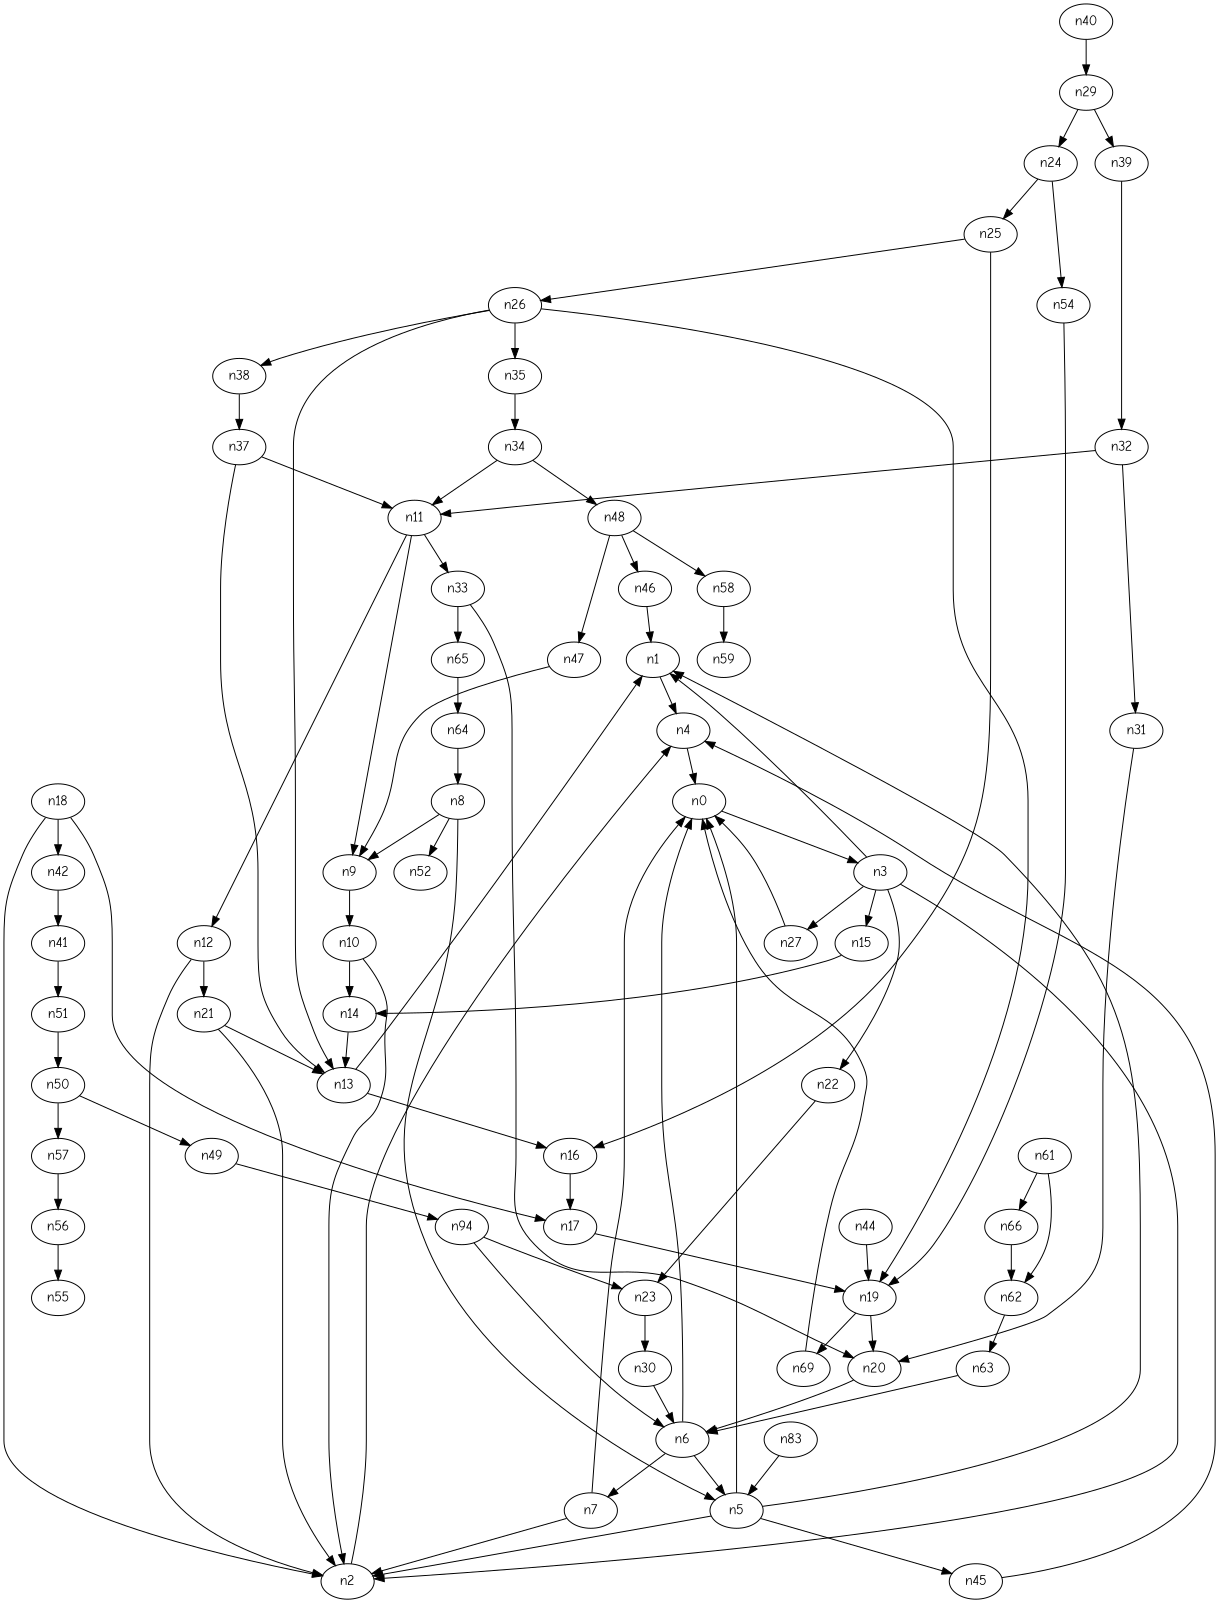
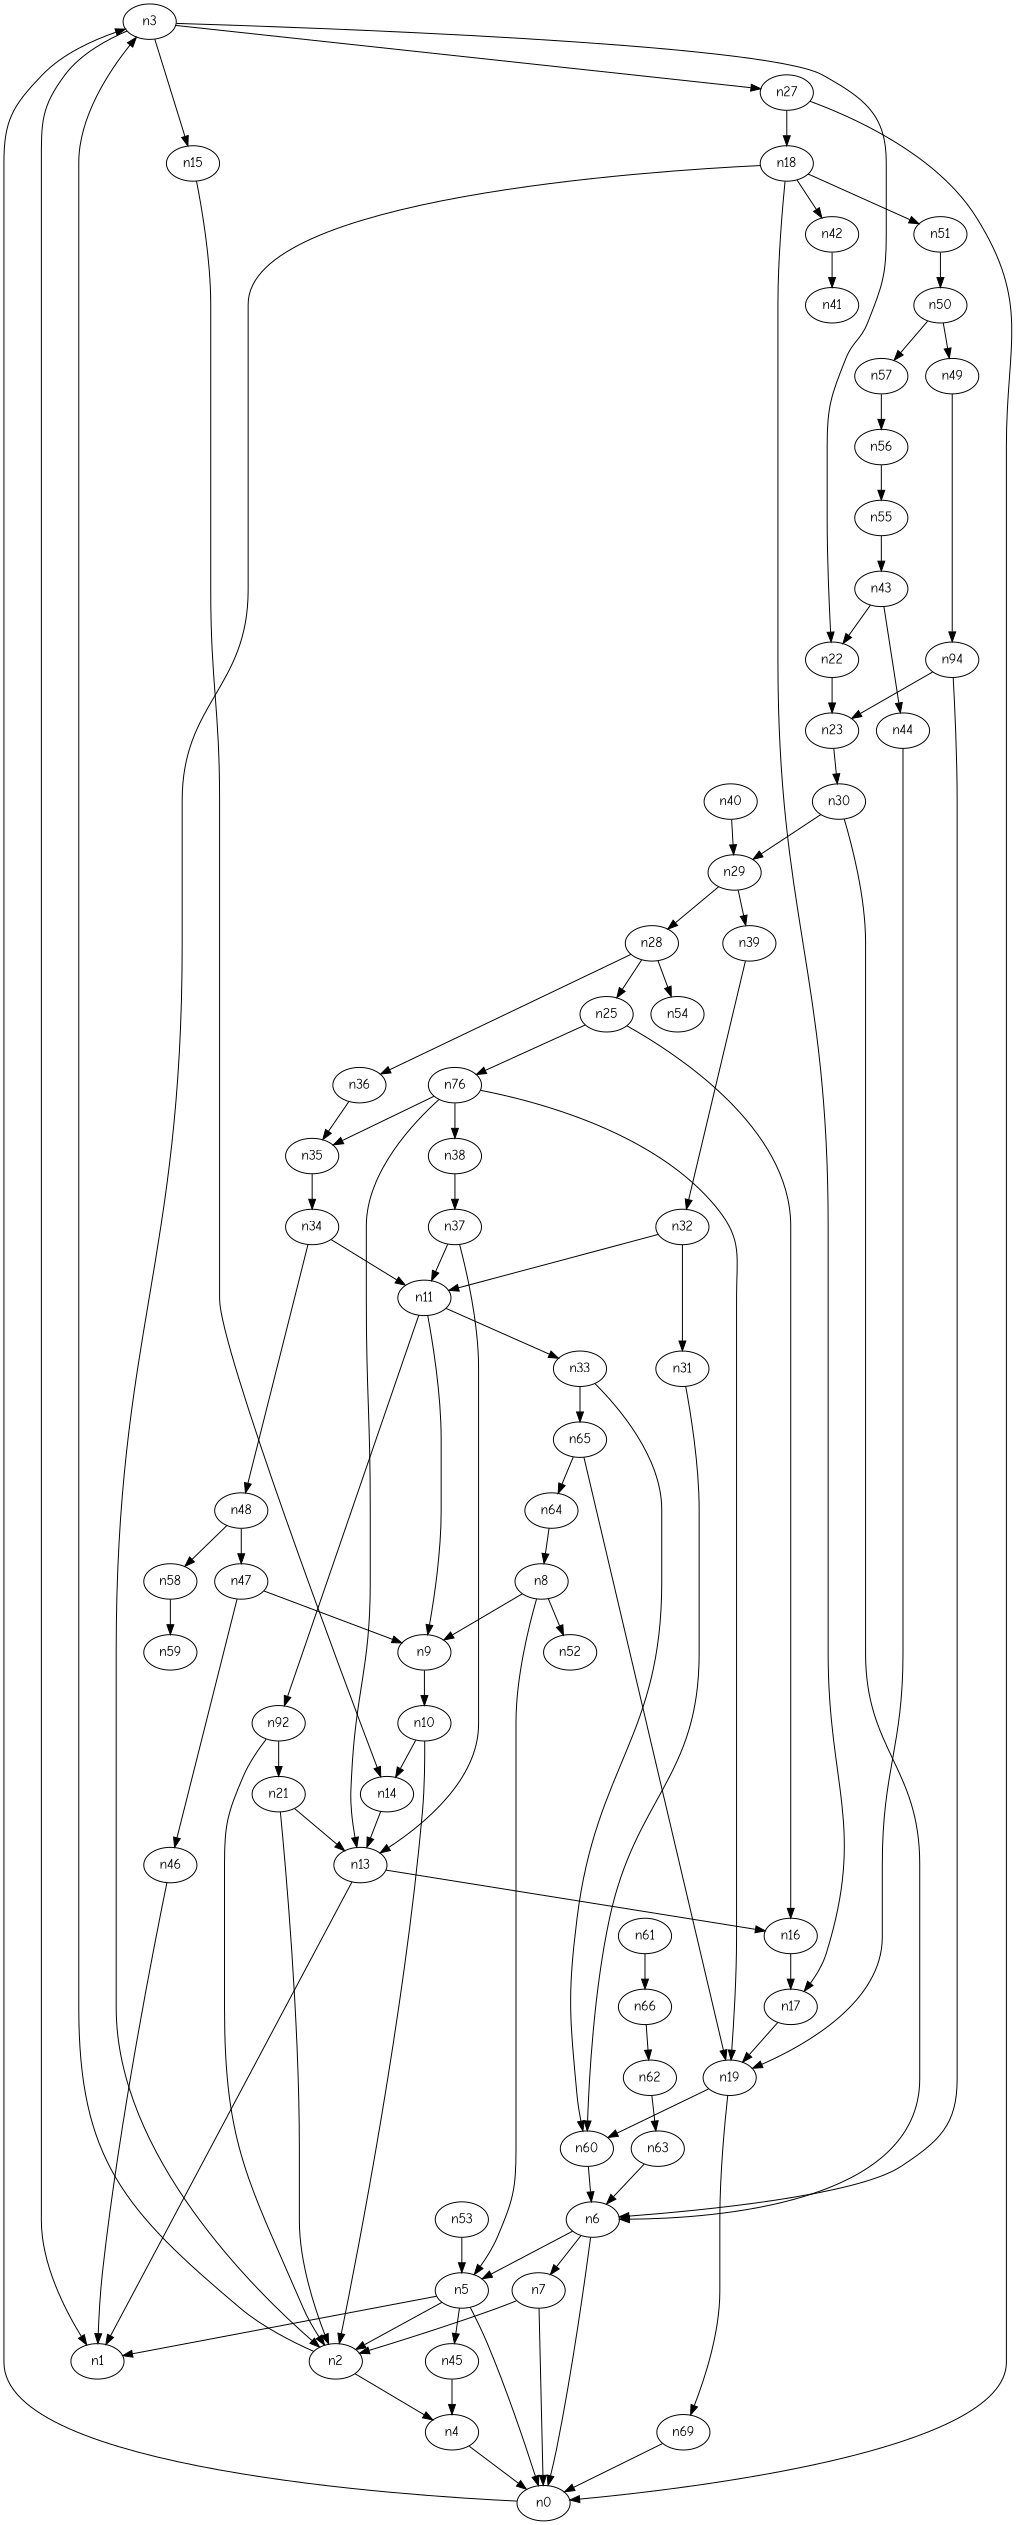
none -> (787, 123)
(1051, 163) -> (652, 943)
(515, 305) -> (455, 1085)
(628, 549) -> (207, 1718)
none -> (881, 589)
(666, 691) -> none
(1065, 823) -> (654, 1754)
none -> (794, 832)
(204, 943) -> (279, 1723)
(58, 974) -> (859, 197)
none -> (359, 1085)
(1050, 1226) -> none
(874, 1369) -> (587, 2149)
(791, 1440) -> (462, 2220)
(1121, 1480) -> (79, 1241)
